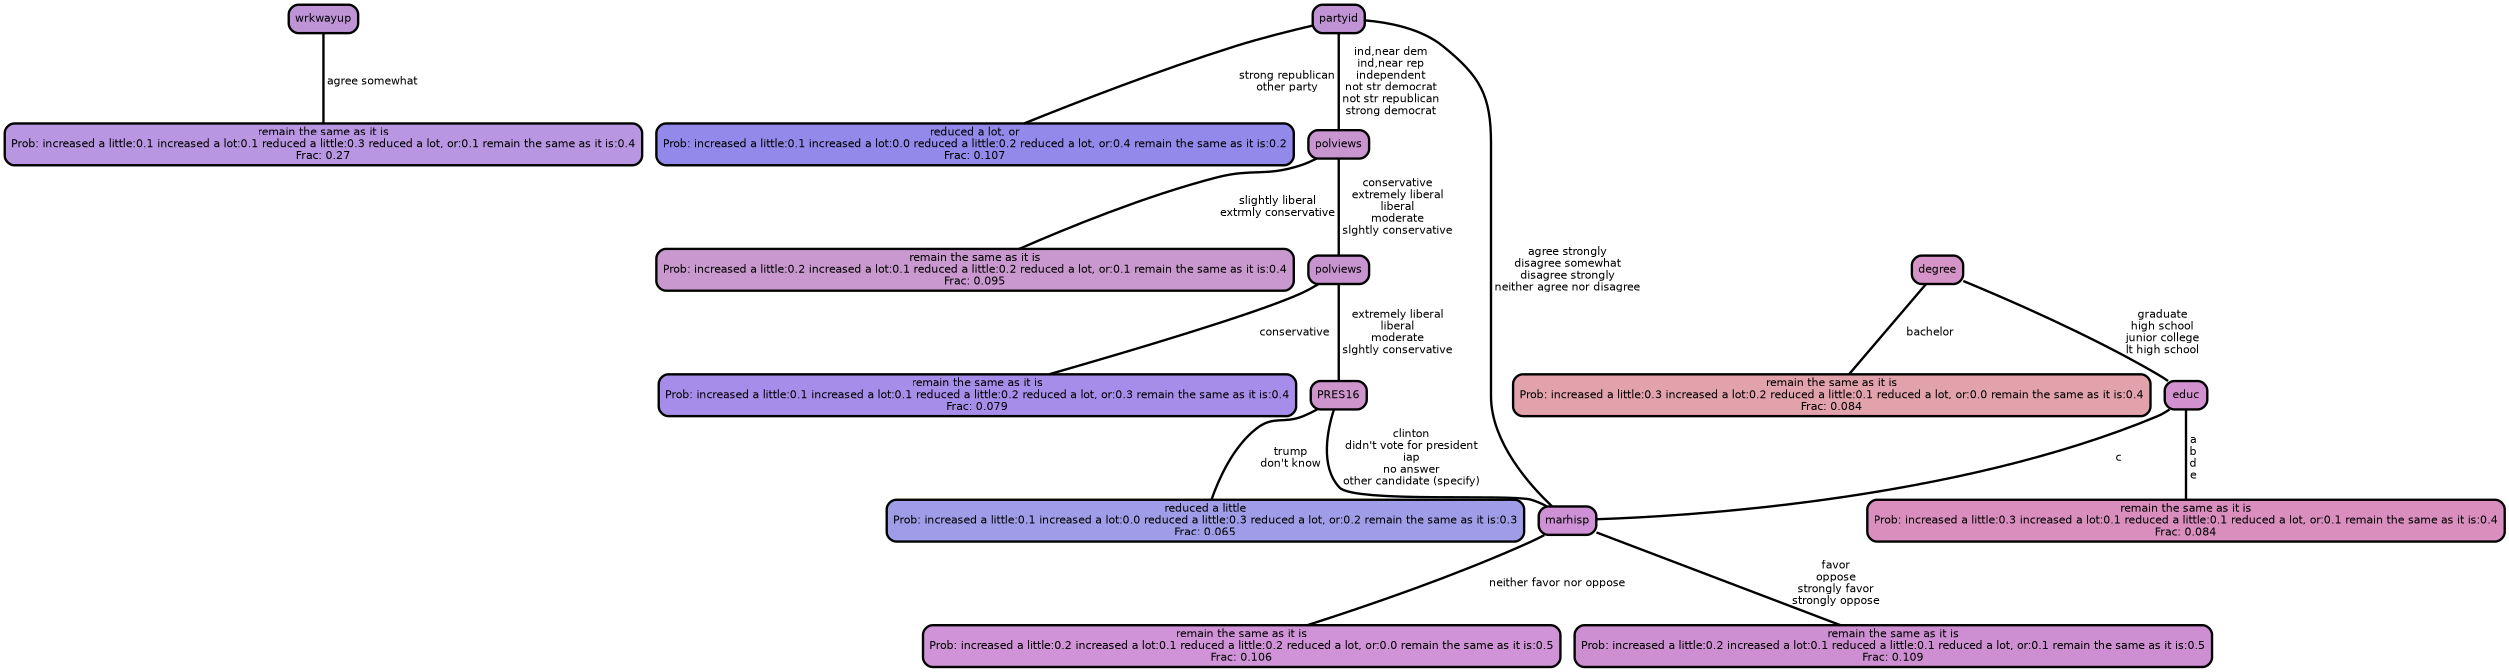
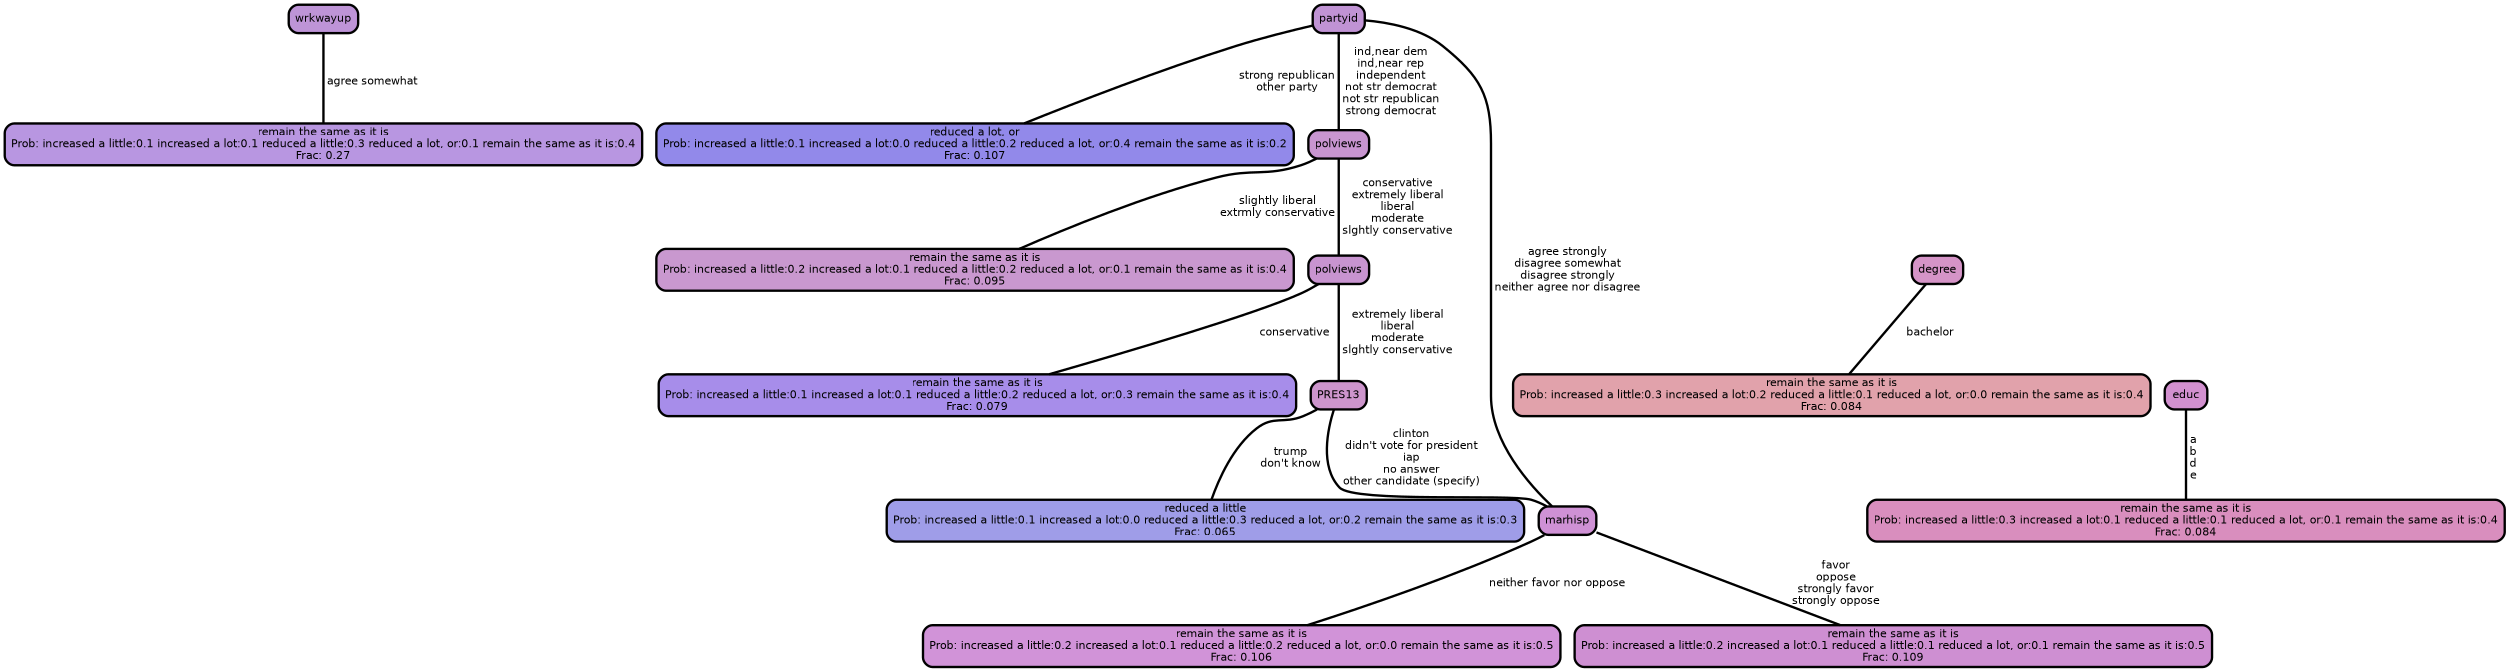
(2068, 327) -> none
(1339, 395) -> (1339, 395)
(1888, 489) -> none
